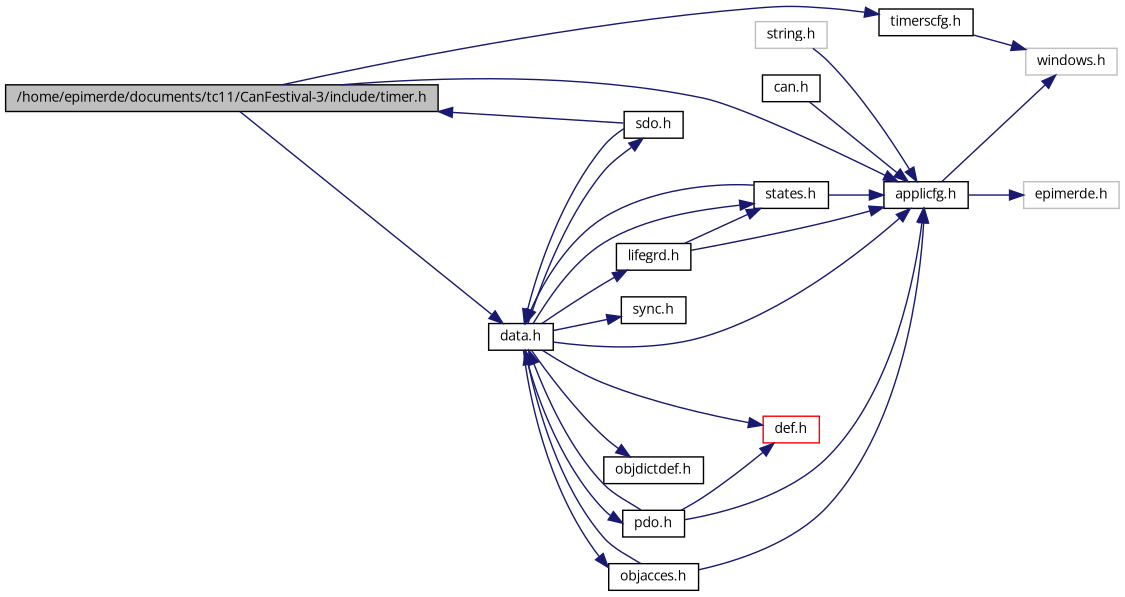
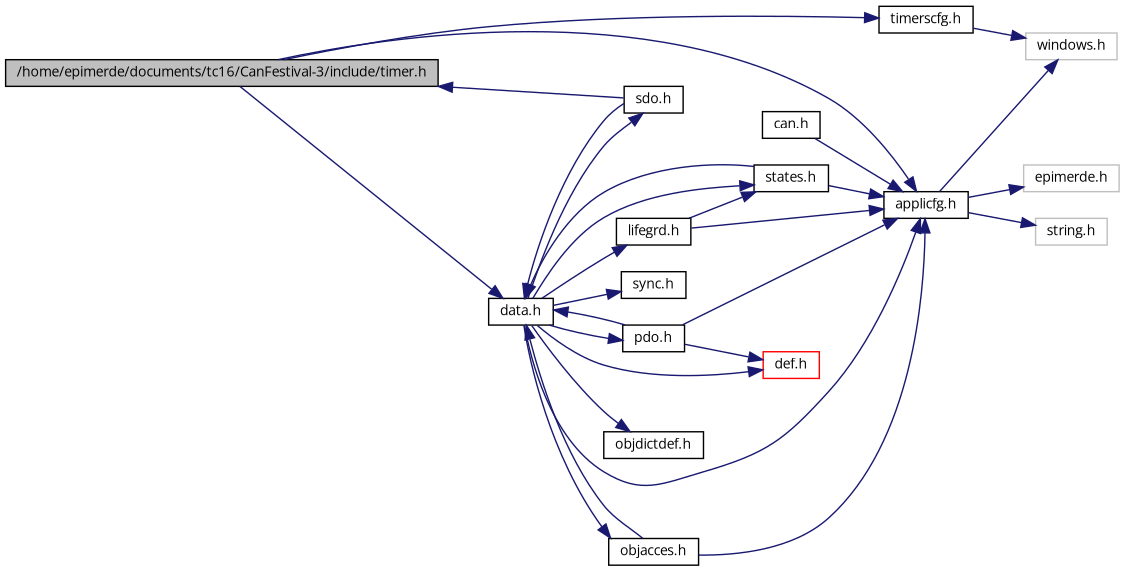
(222, 98) -> (222, 73)
(866, 105) -> (995, 218)
